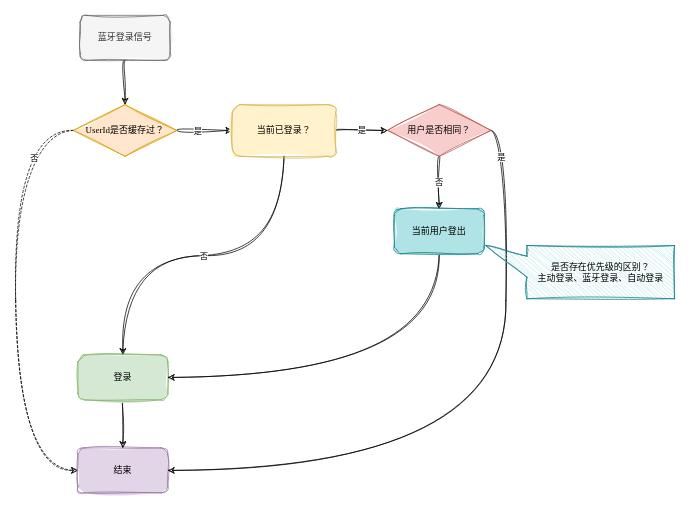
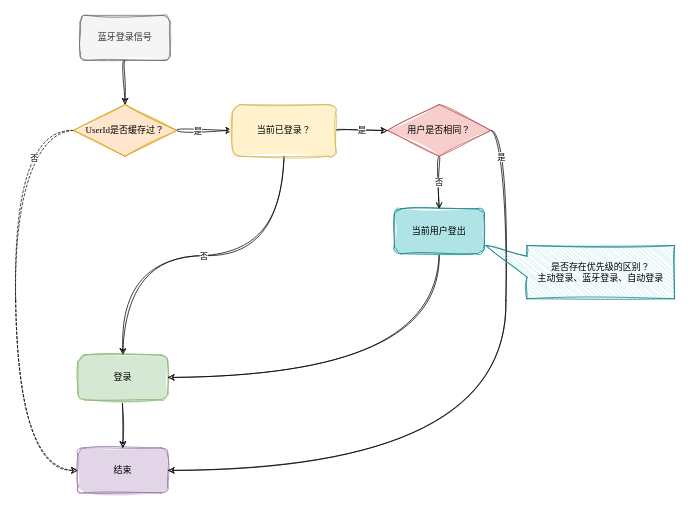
(439, 202) -> (439, 202)
